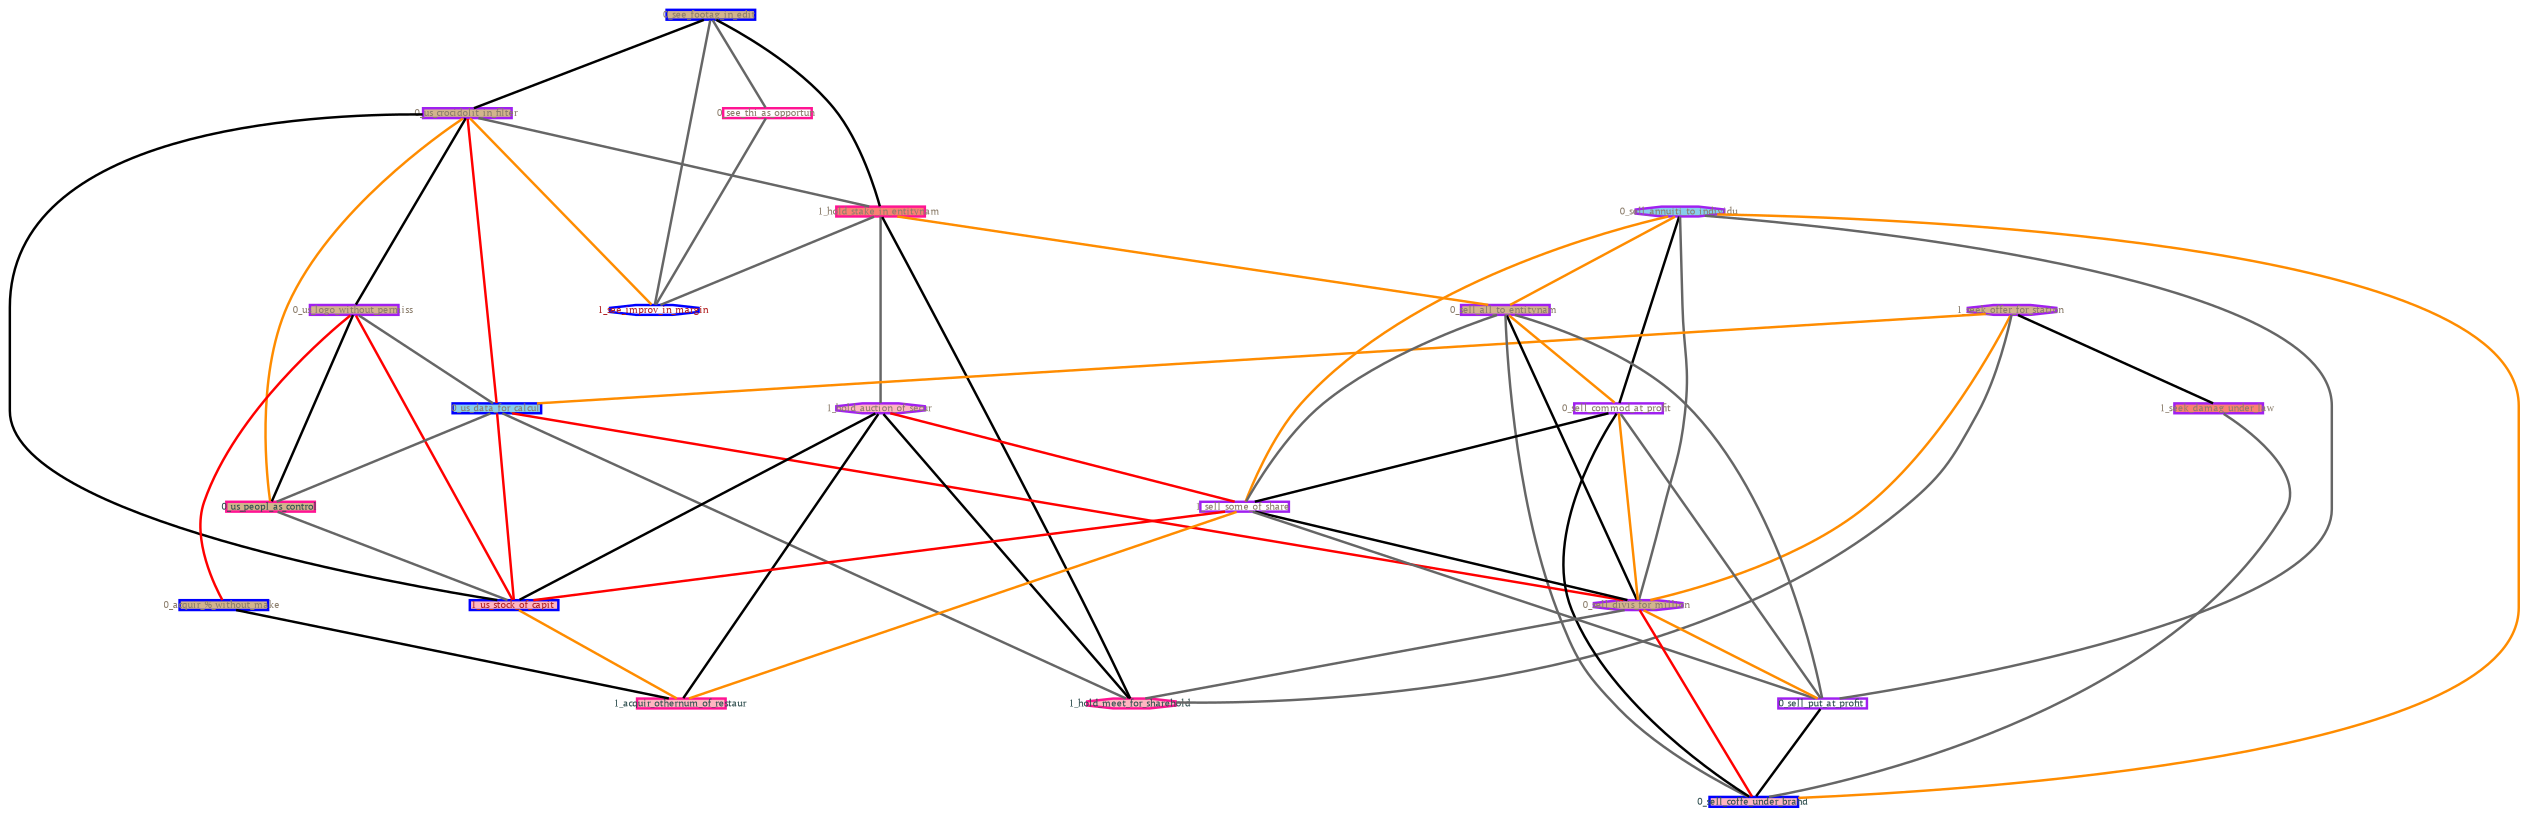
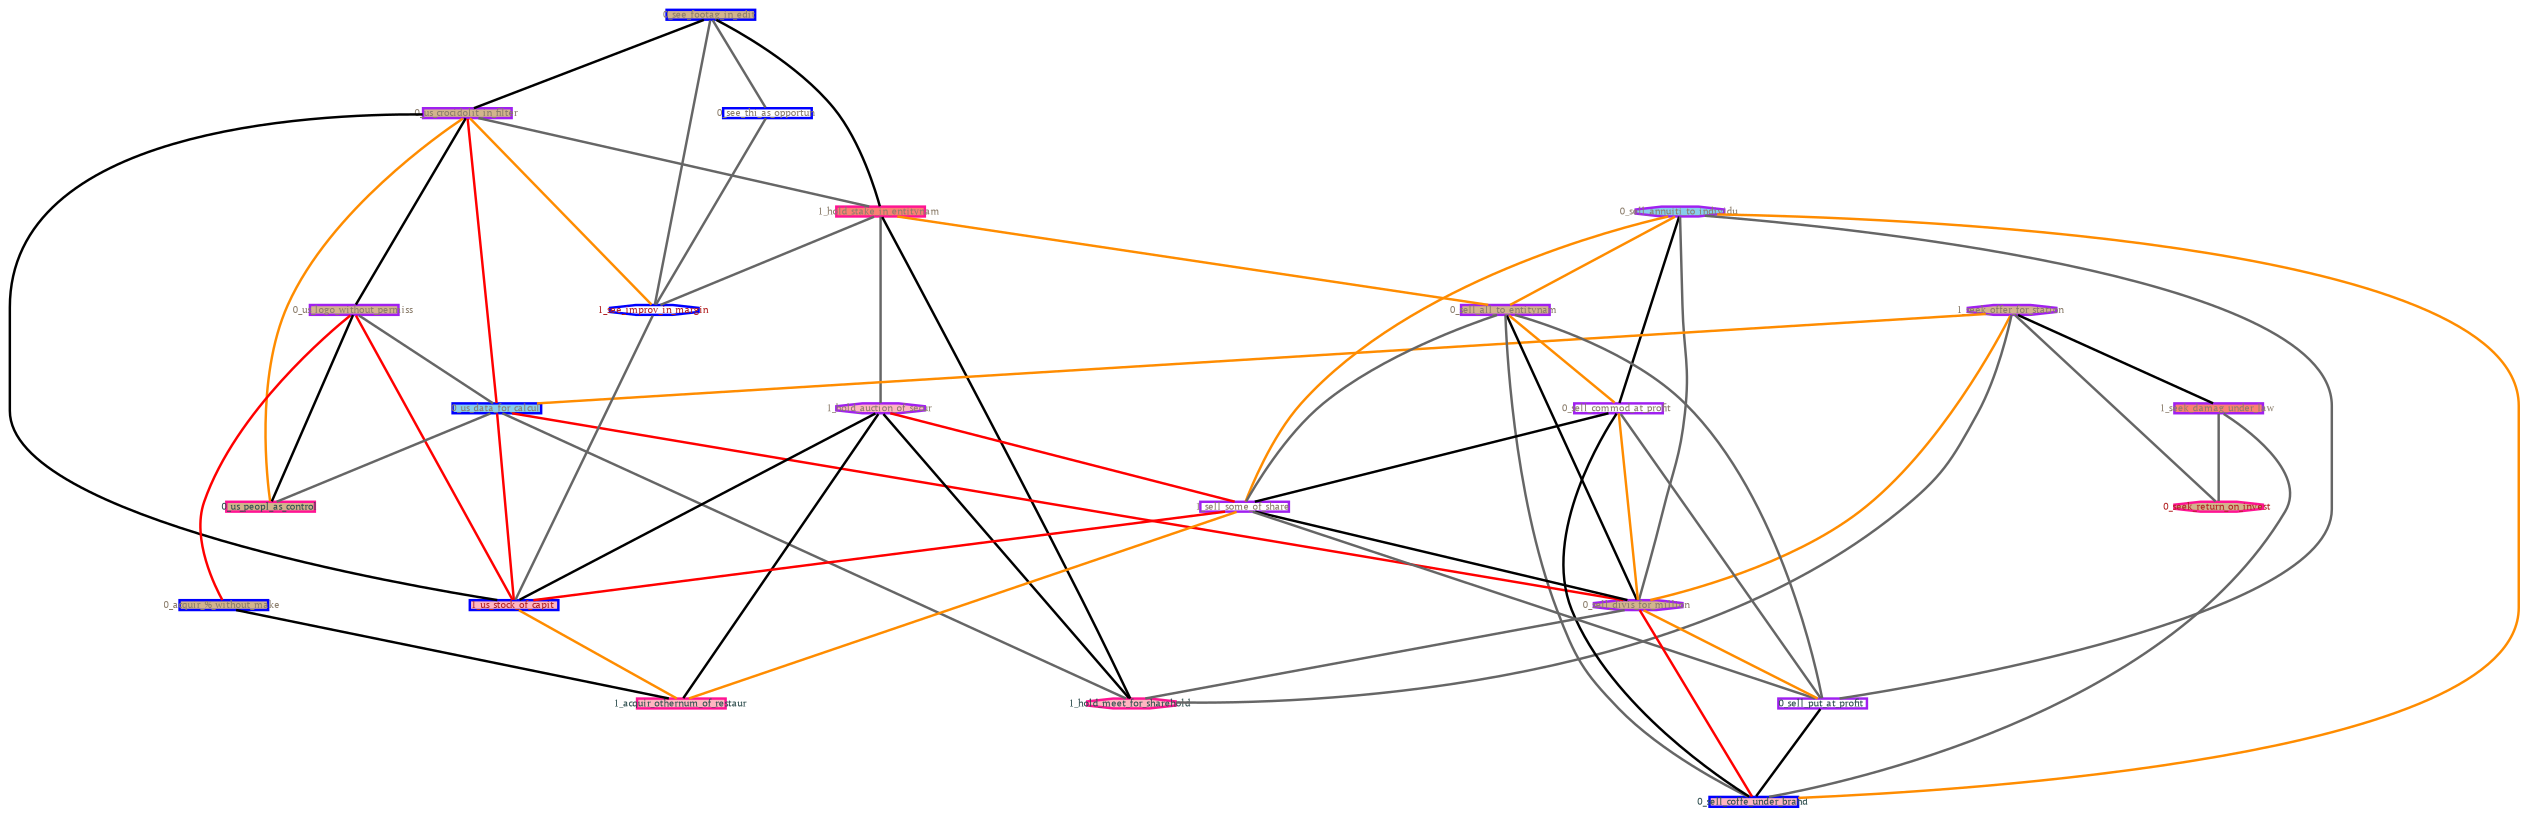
(767, 113) -> (767, 113)
none -> (2219, 507)
(393, 556) -> (577, 472)
